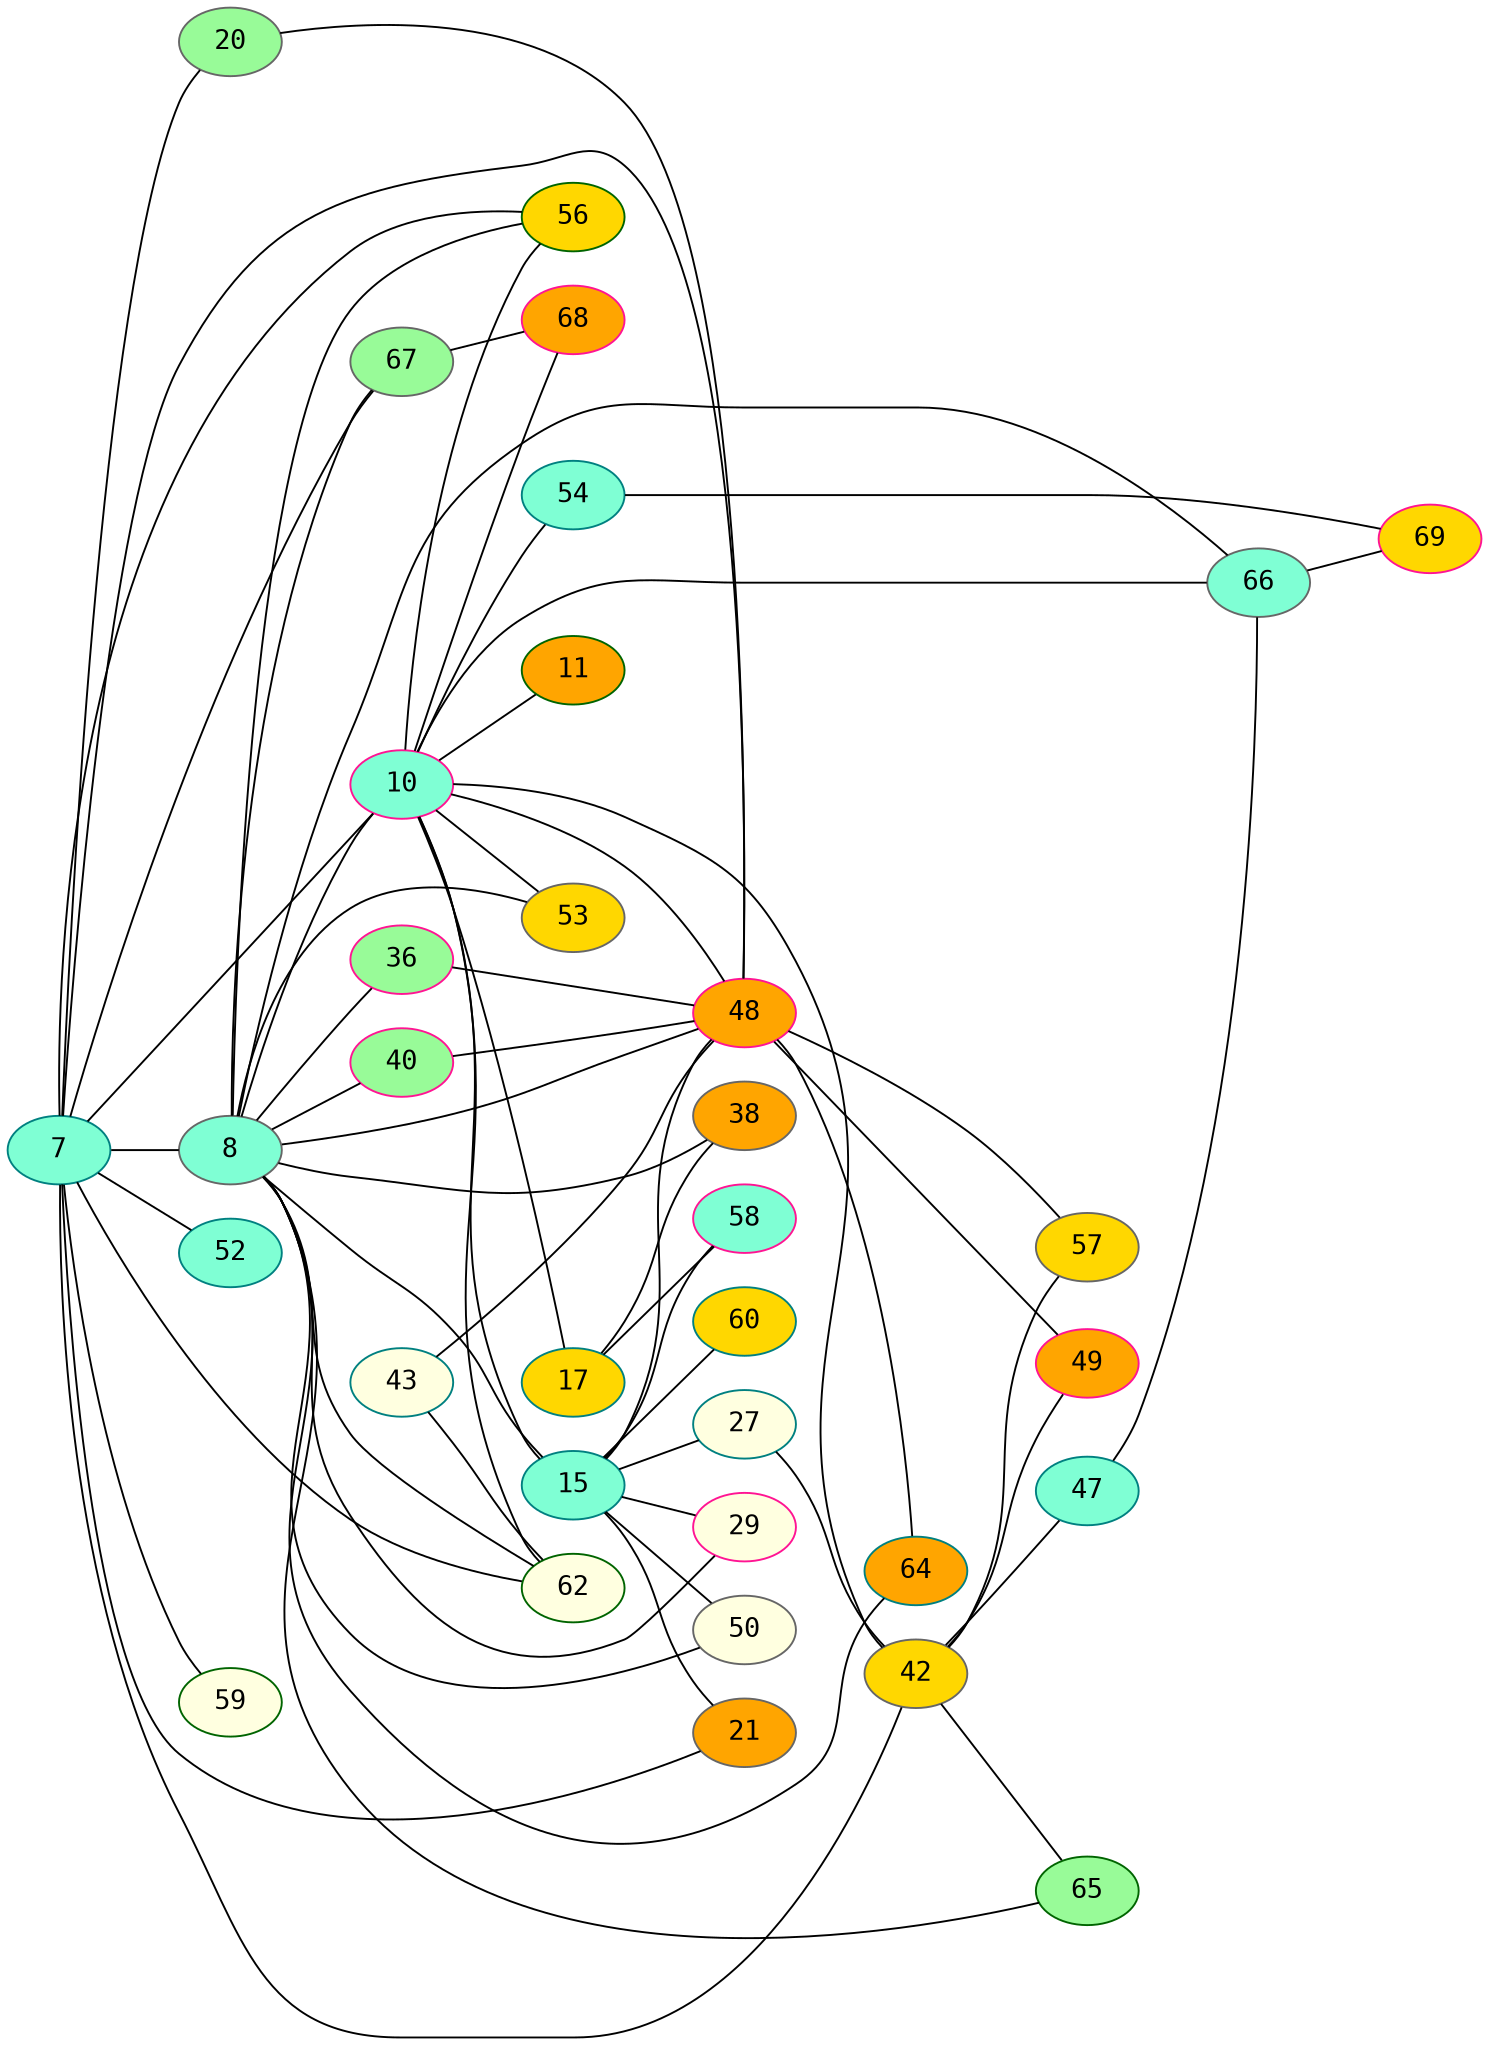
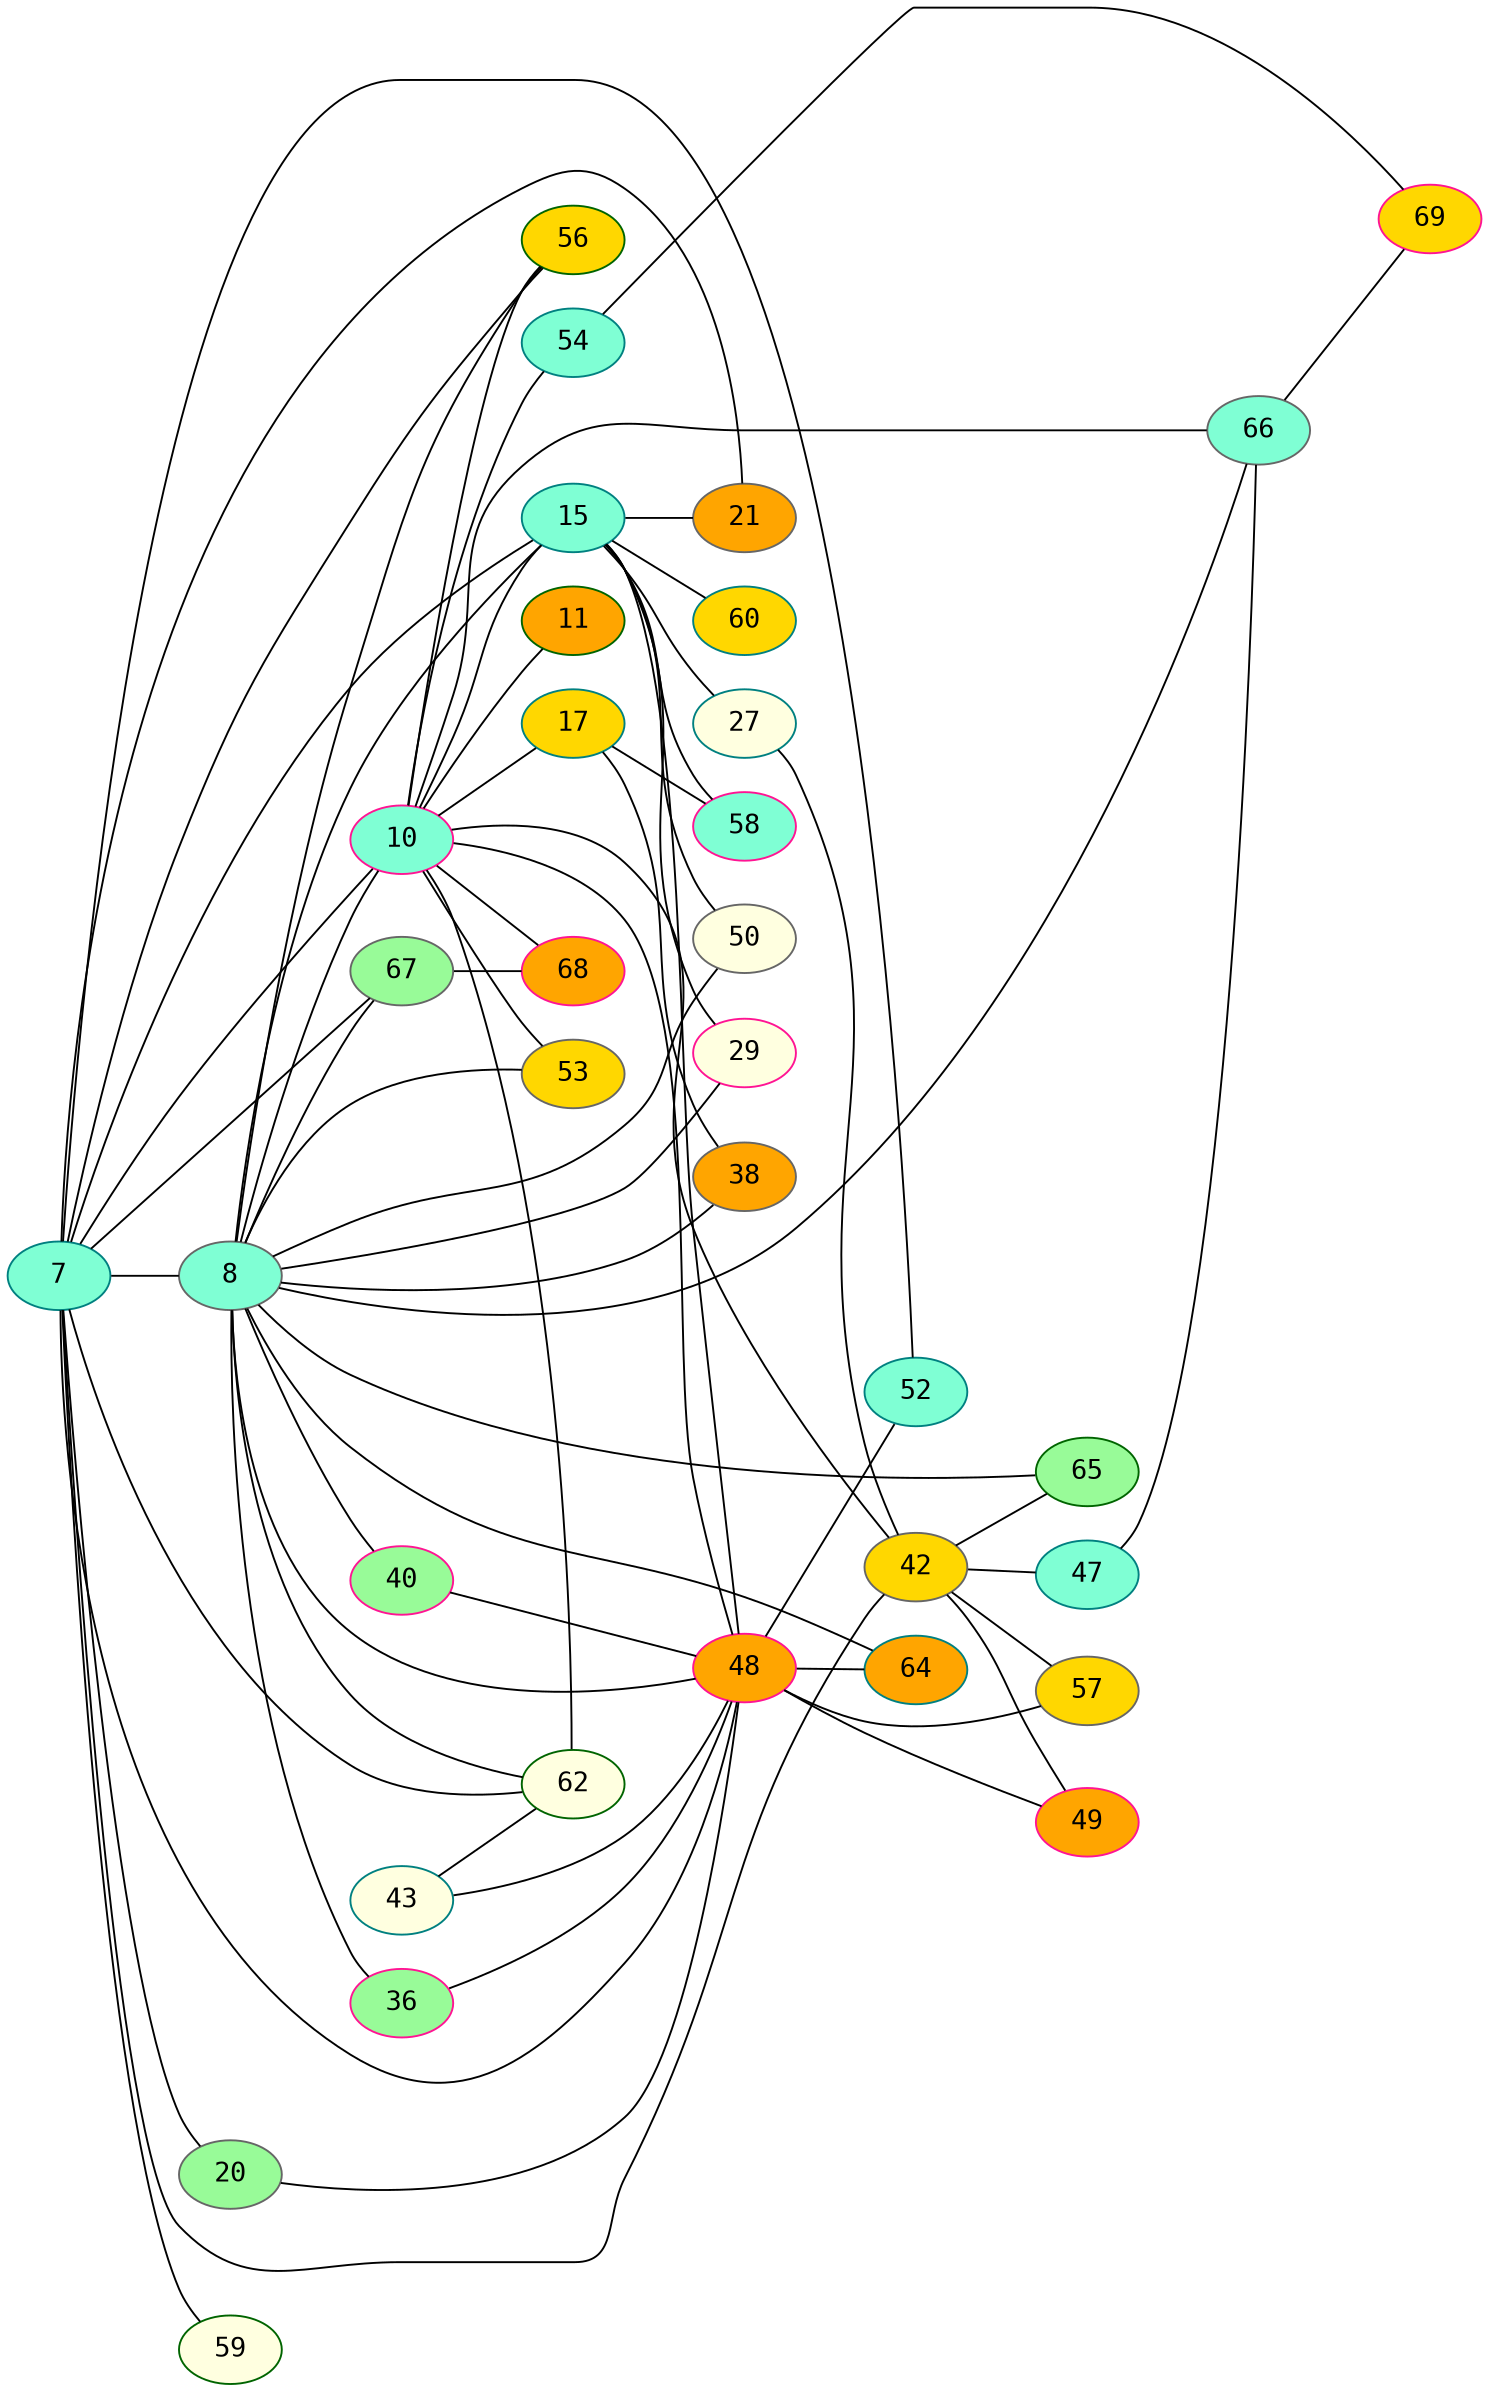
none -> (240, 848)
none -> (830, 1530)
